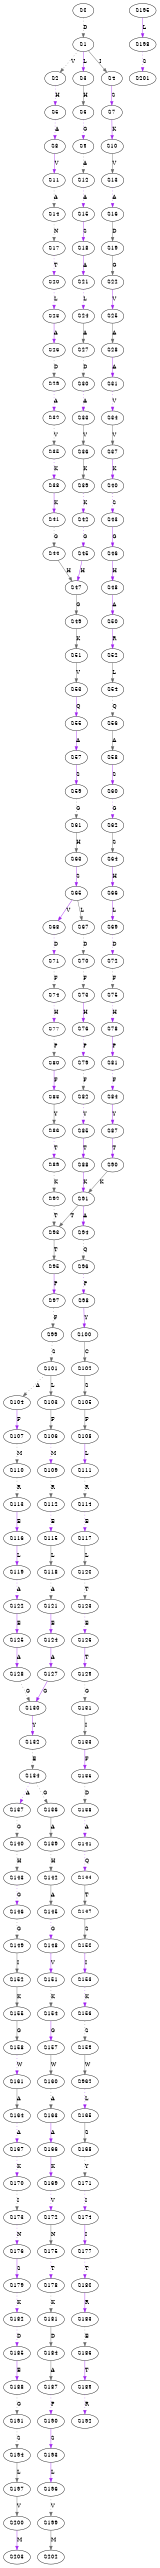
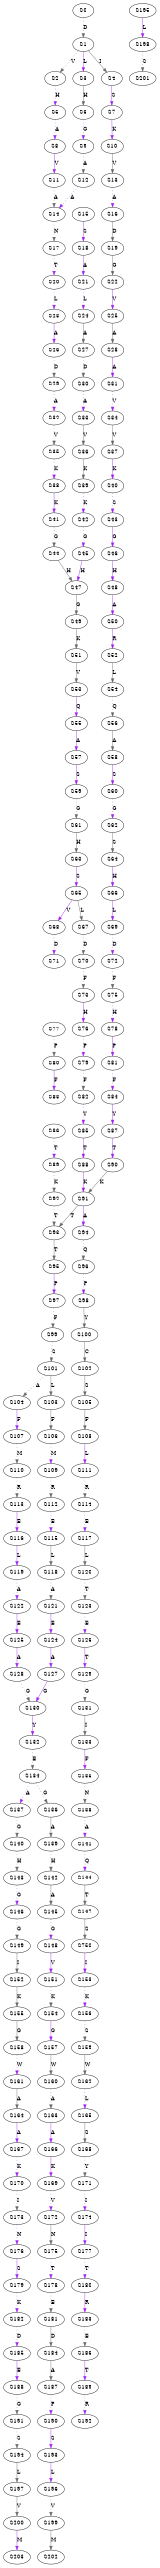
(143, 60) -> (143, 60)
(83, 195) -> (70, 196)
(54, 995) -> none
(54, 1112) -> none
(84, 1316) -> (84, 1316)
(87, 1793) -> (87, 1793)
(85, 1946) -> (85, 1946)
(85, 2082) -> (85, 2082)
(17, 2131) -> (17, 2131)
(53, 2302) -> (53, 2302)
